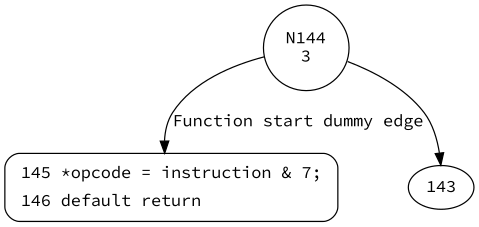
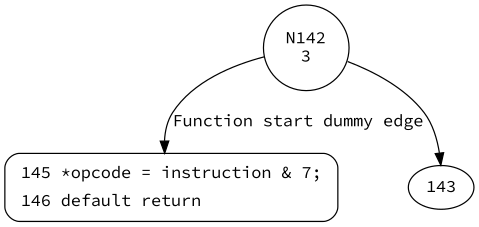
(306, 48) -> (306, 48)
